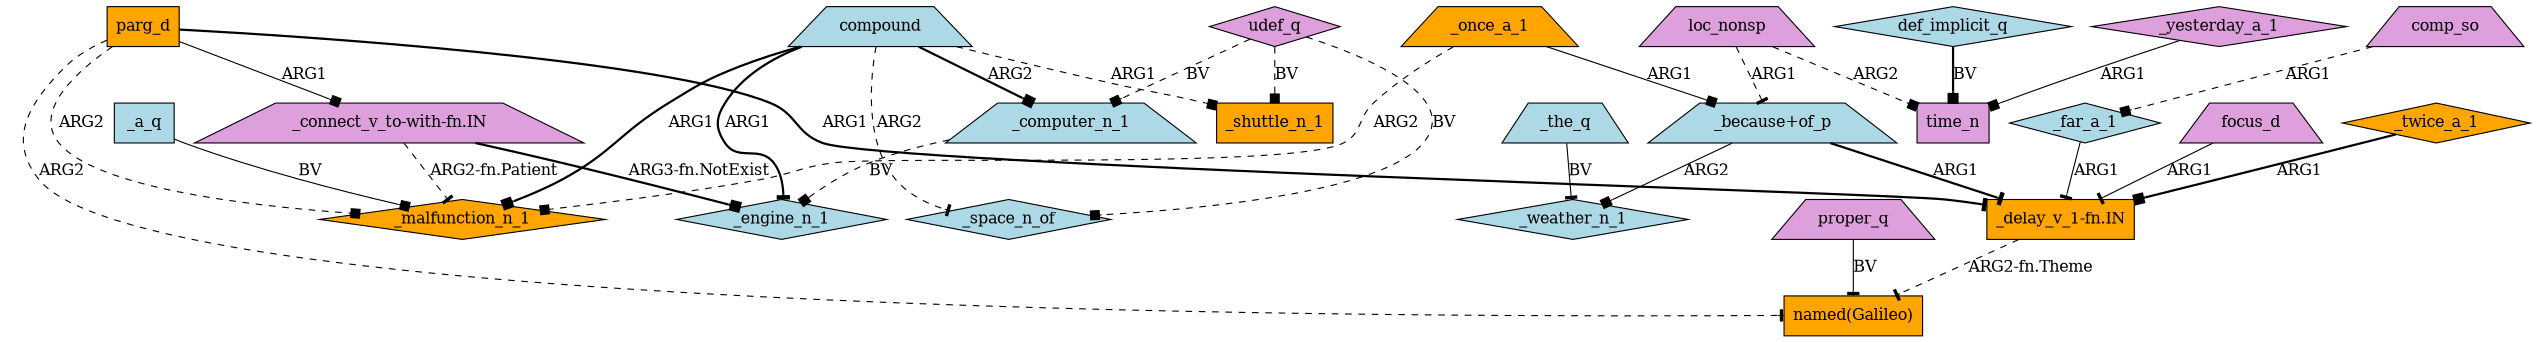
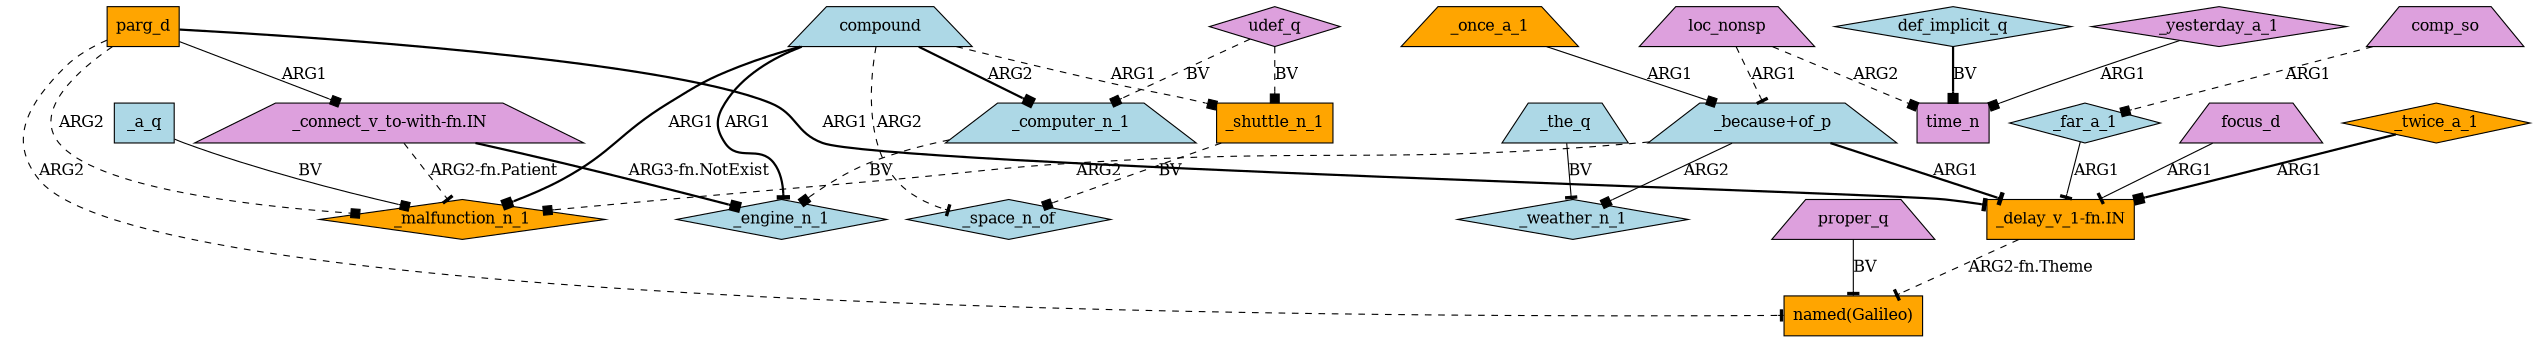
(1139, 159) -> (1156, 159)
(1381, 169) -> (1133, 174)
